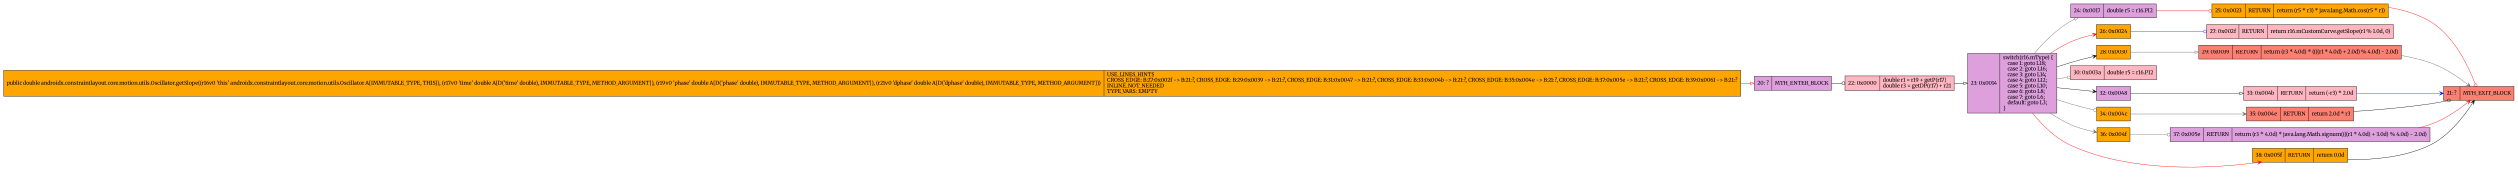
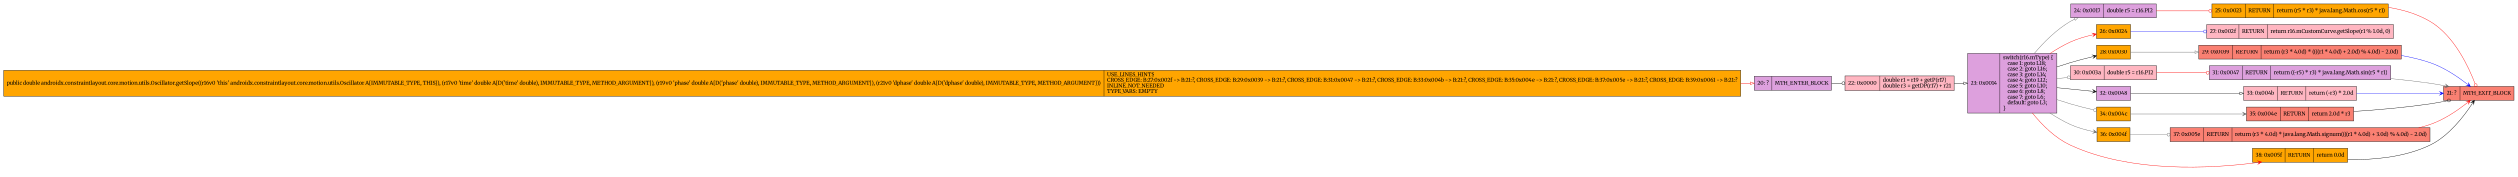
(2436, 65) -> (2436, 65)
none -> (2300, 73)
(2300, 135) -> (2300, 135)
